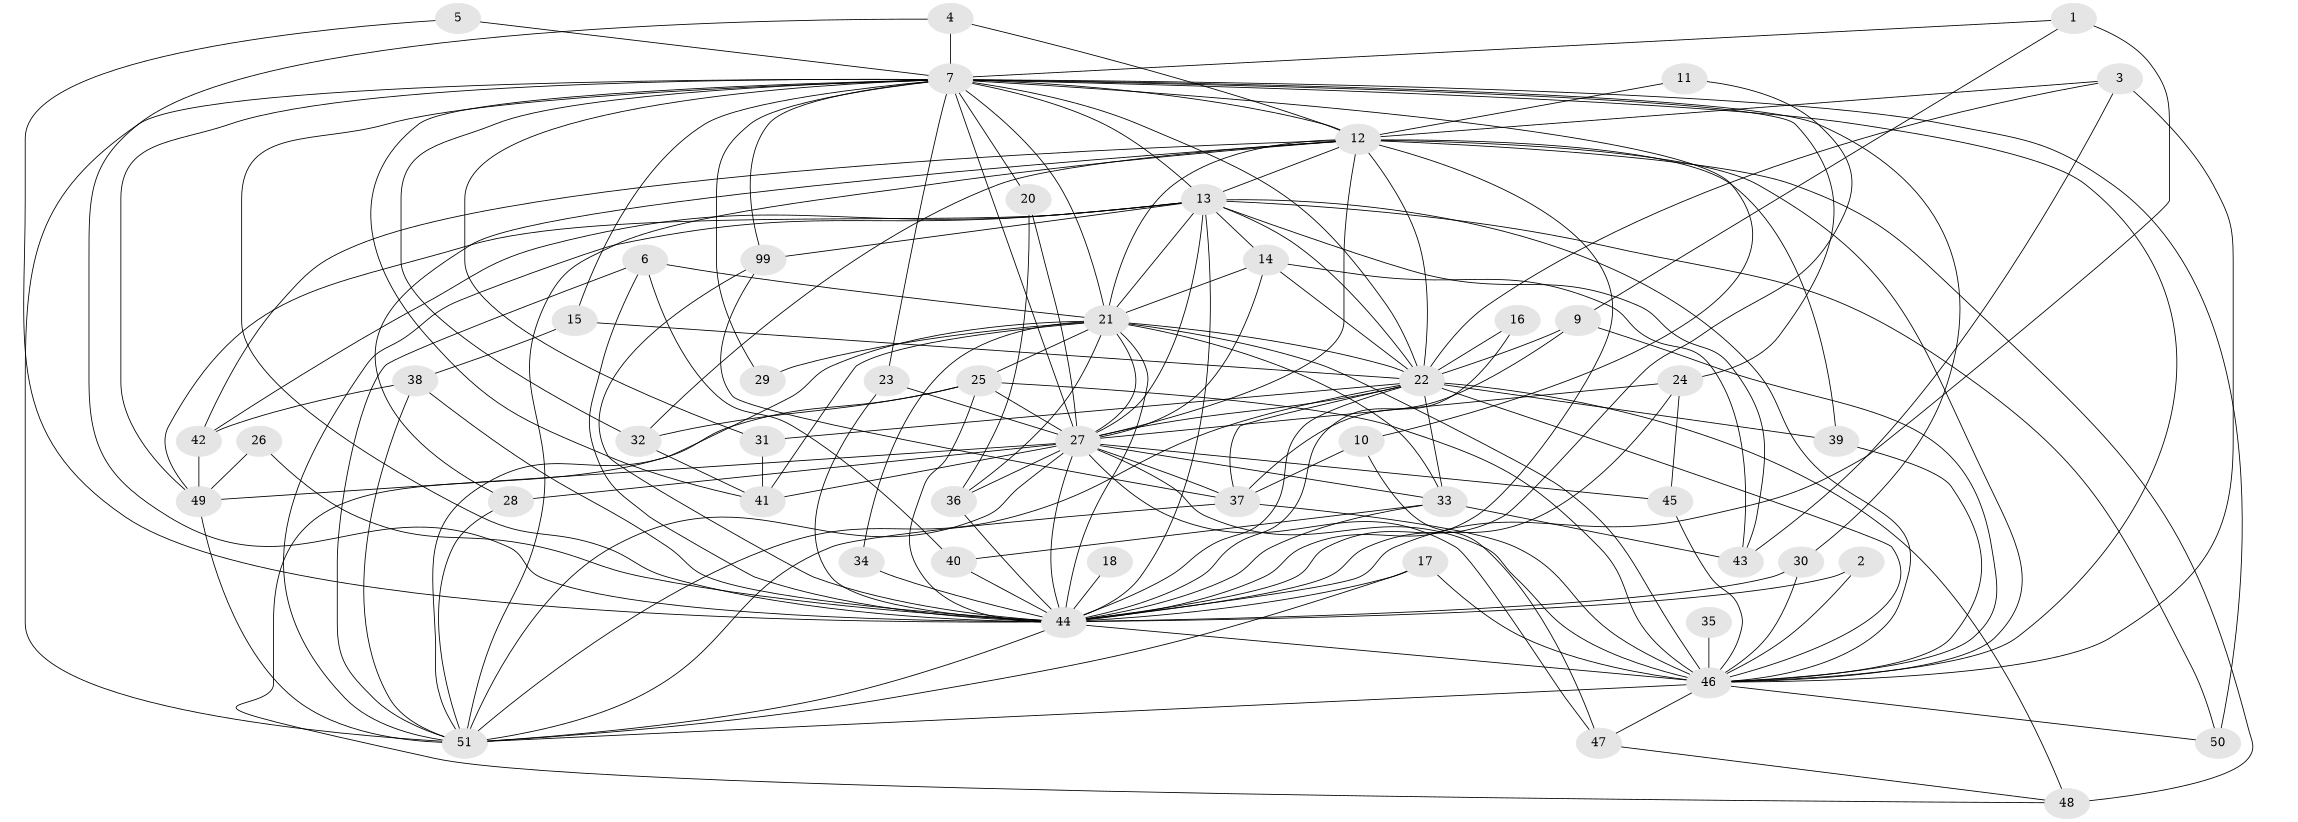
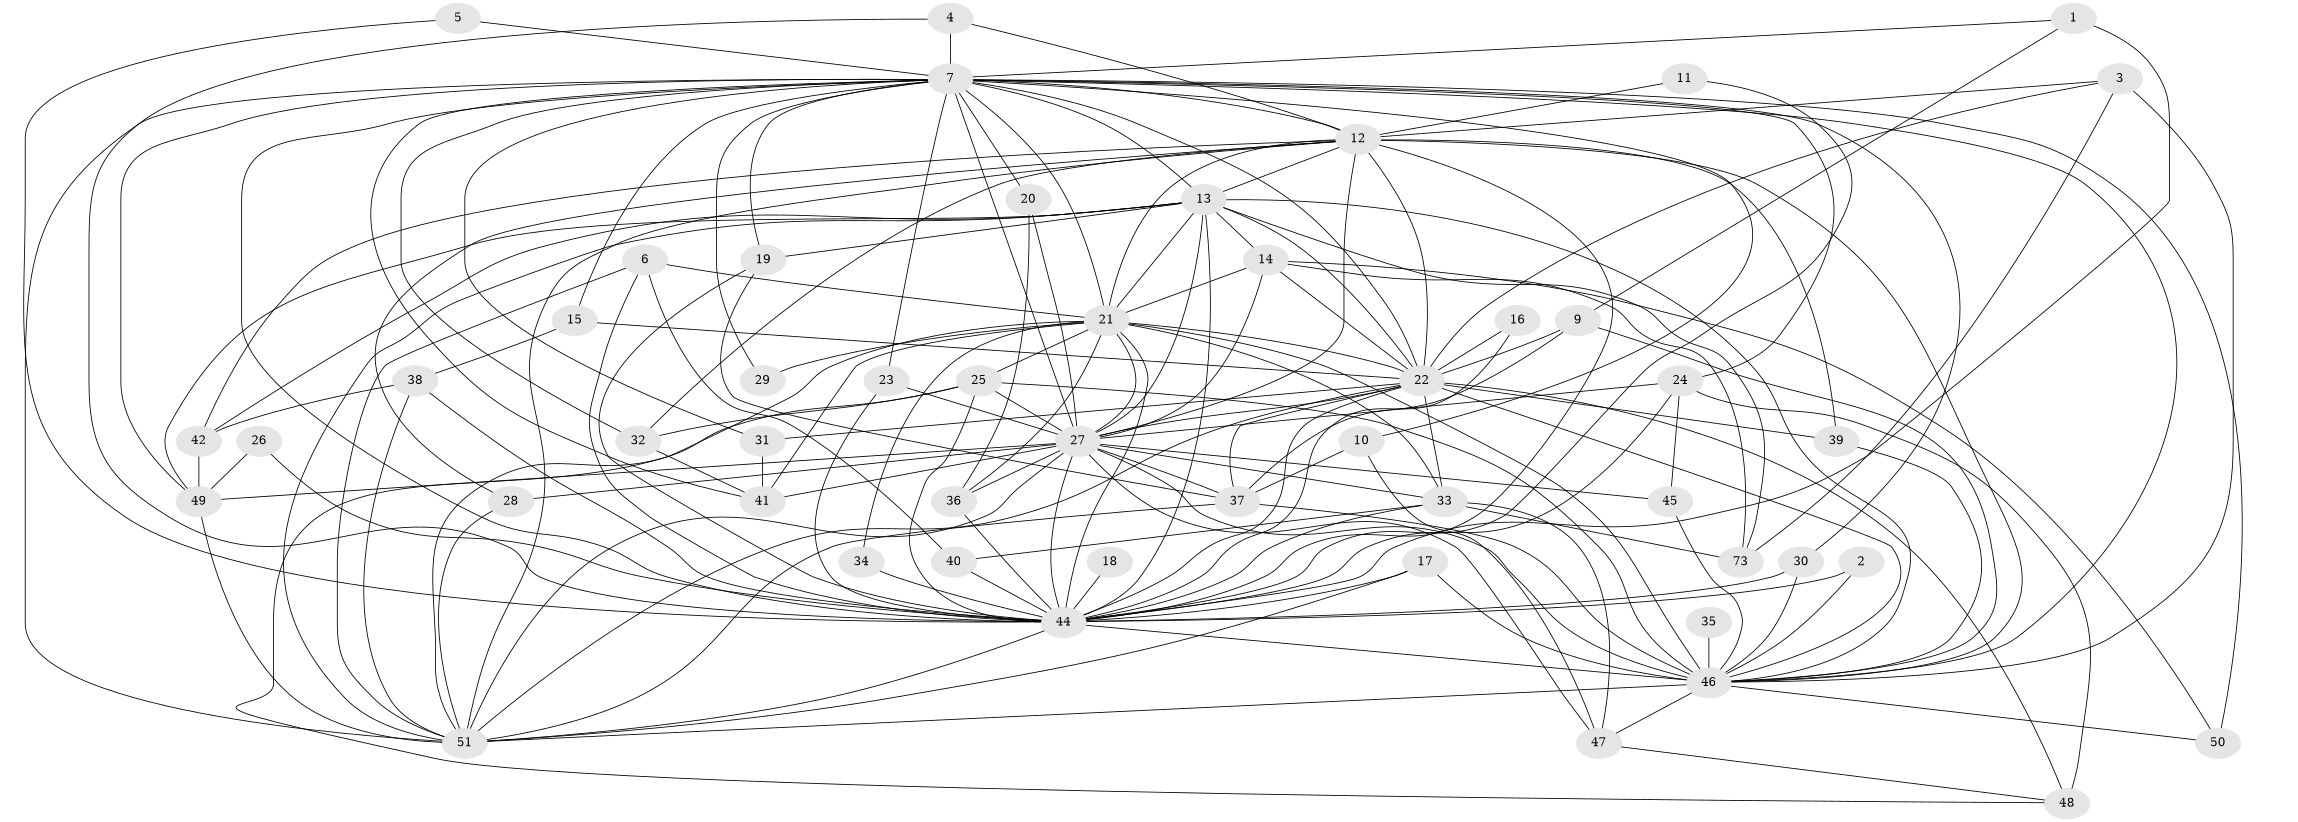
(763, 260) -> (763, 260)
(1822, 295) -> (1796, 350)
(2001, 334) -> (2011, 507)
(1741, 562) -> (1741, 562)
none -> (1595, 575)
